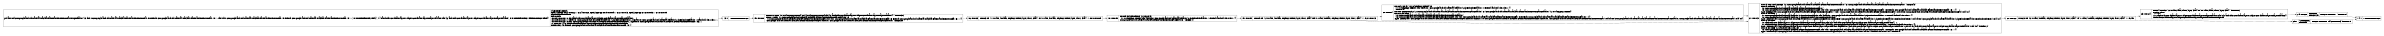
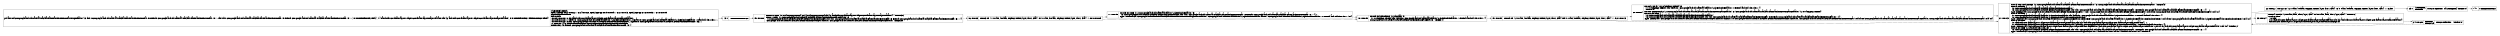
(2157, 14) -> (2273, 18)
none -> (1230, 15)
(1136, 16) -> (1387, 16)
(2137, 16) -> (2253, 18)
(2352, 17) -> (2332, 26)
(2372, 18) -> (2487, 9)
